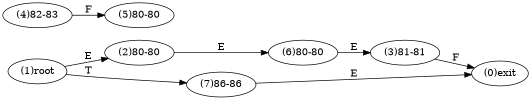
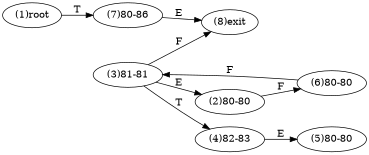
(88, 10) -> (281, 134)
(221, 47) -> (281, 87)
(354, 47) -> (230, 70)
(83, 63) -> (175, 87)
(500, 73) -> (230, 22)
(221, 85) -> (128, 15)
none -> (173, 106)
